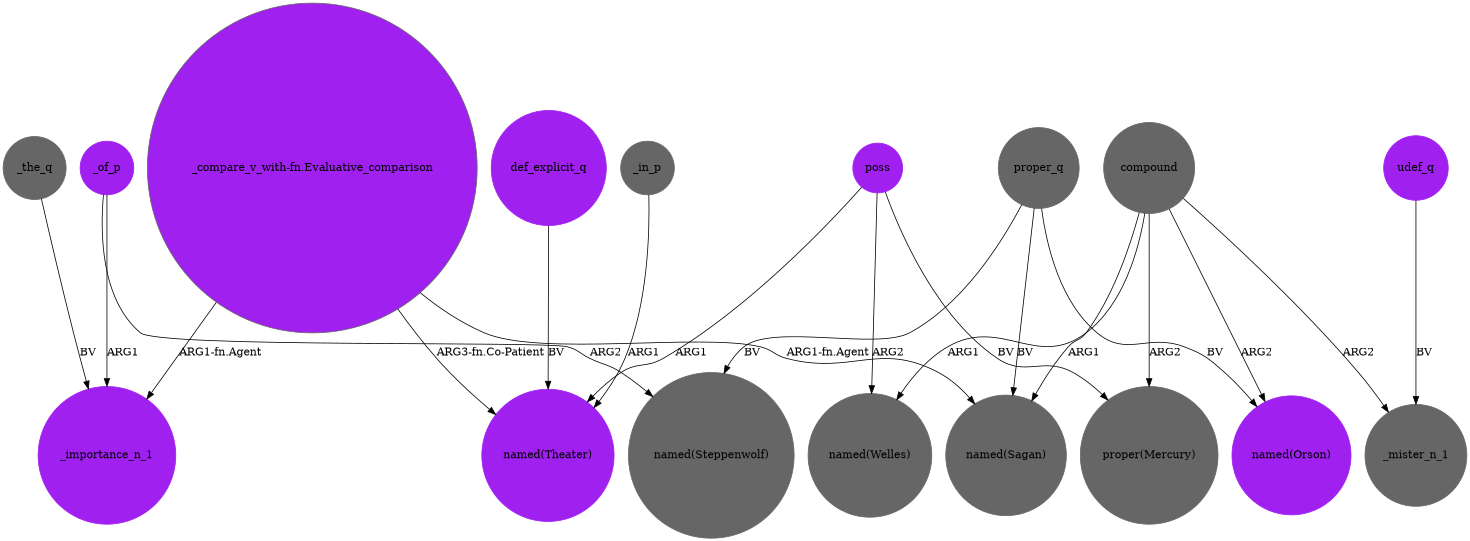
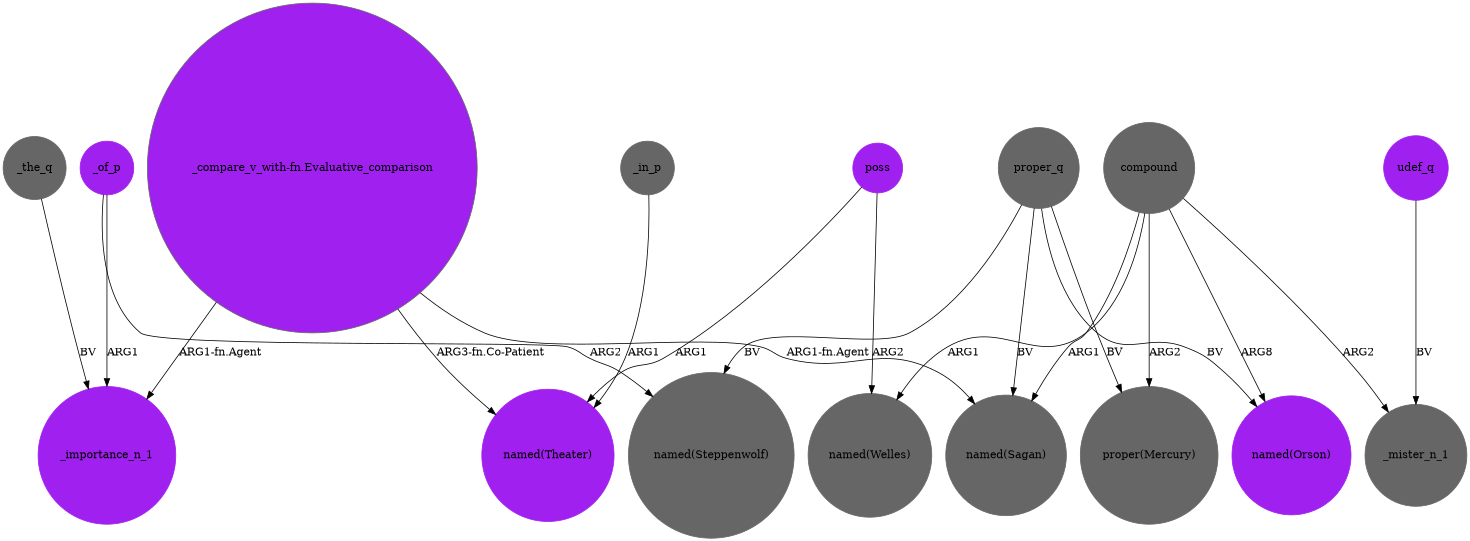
(549, 168) -> none
(964, 329) -> (1083, 296)
(1257, 353) -> (1257, 353)
